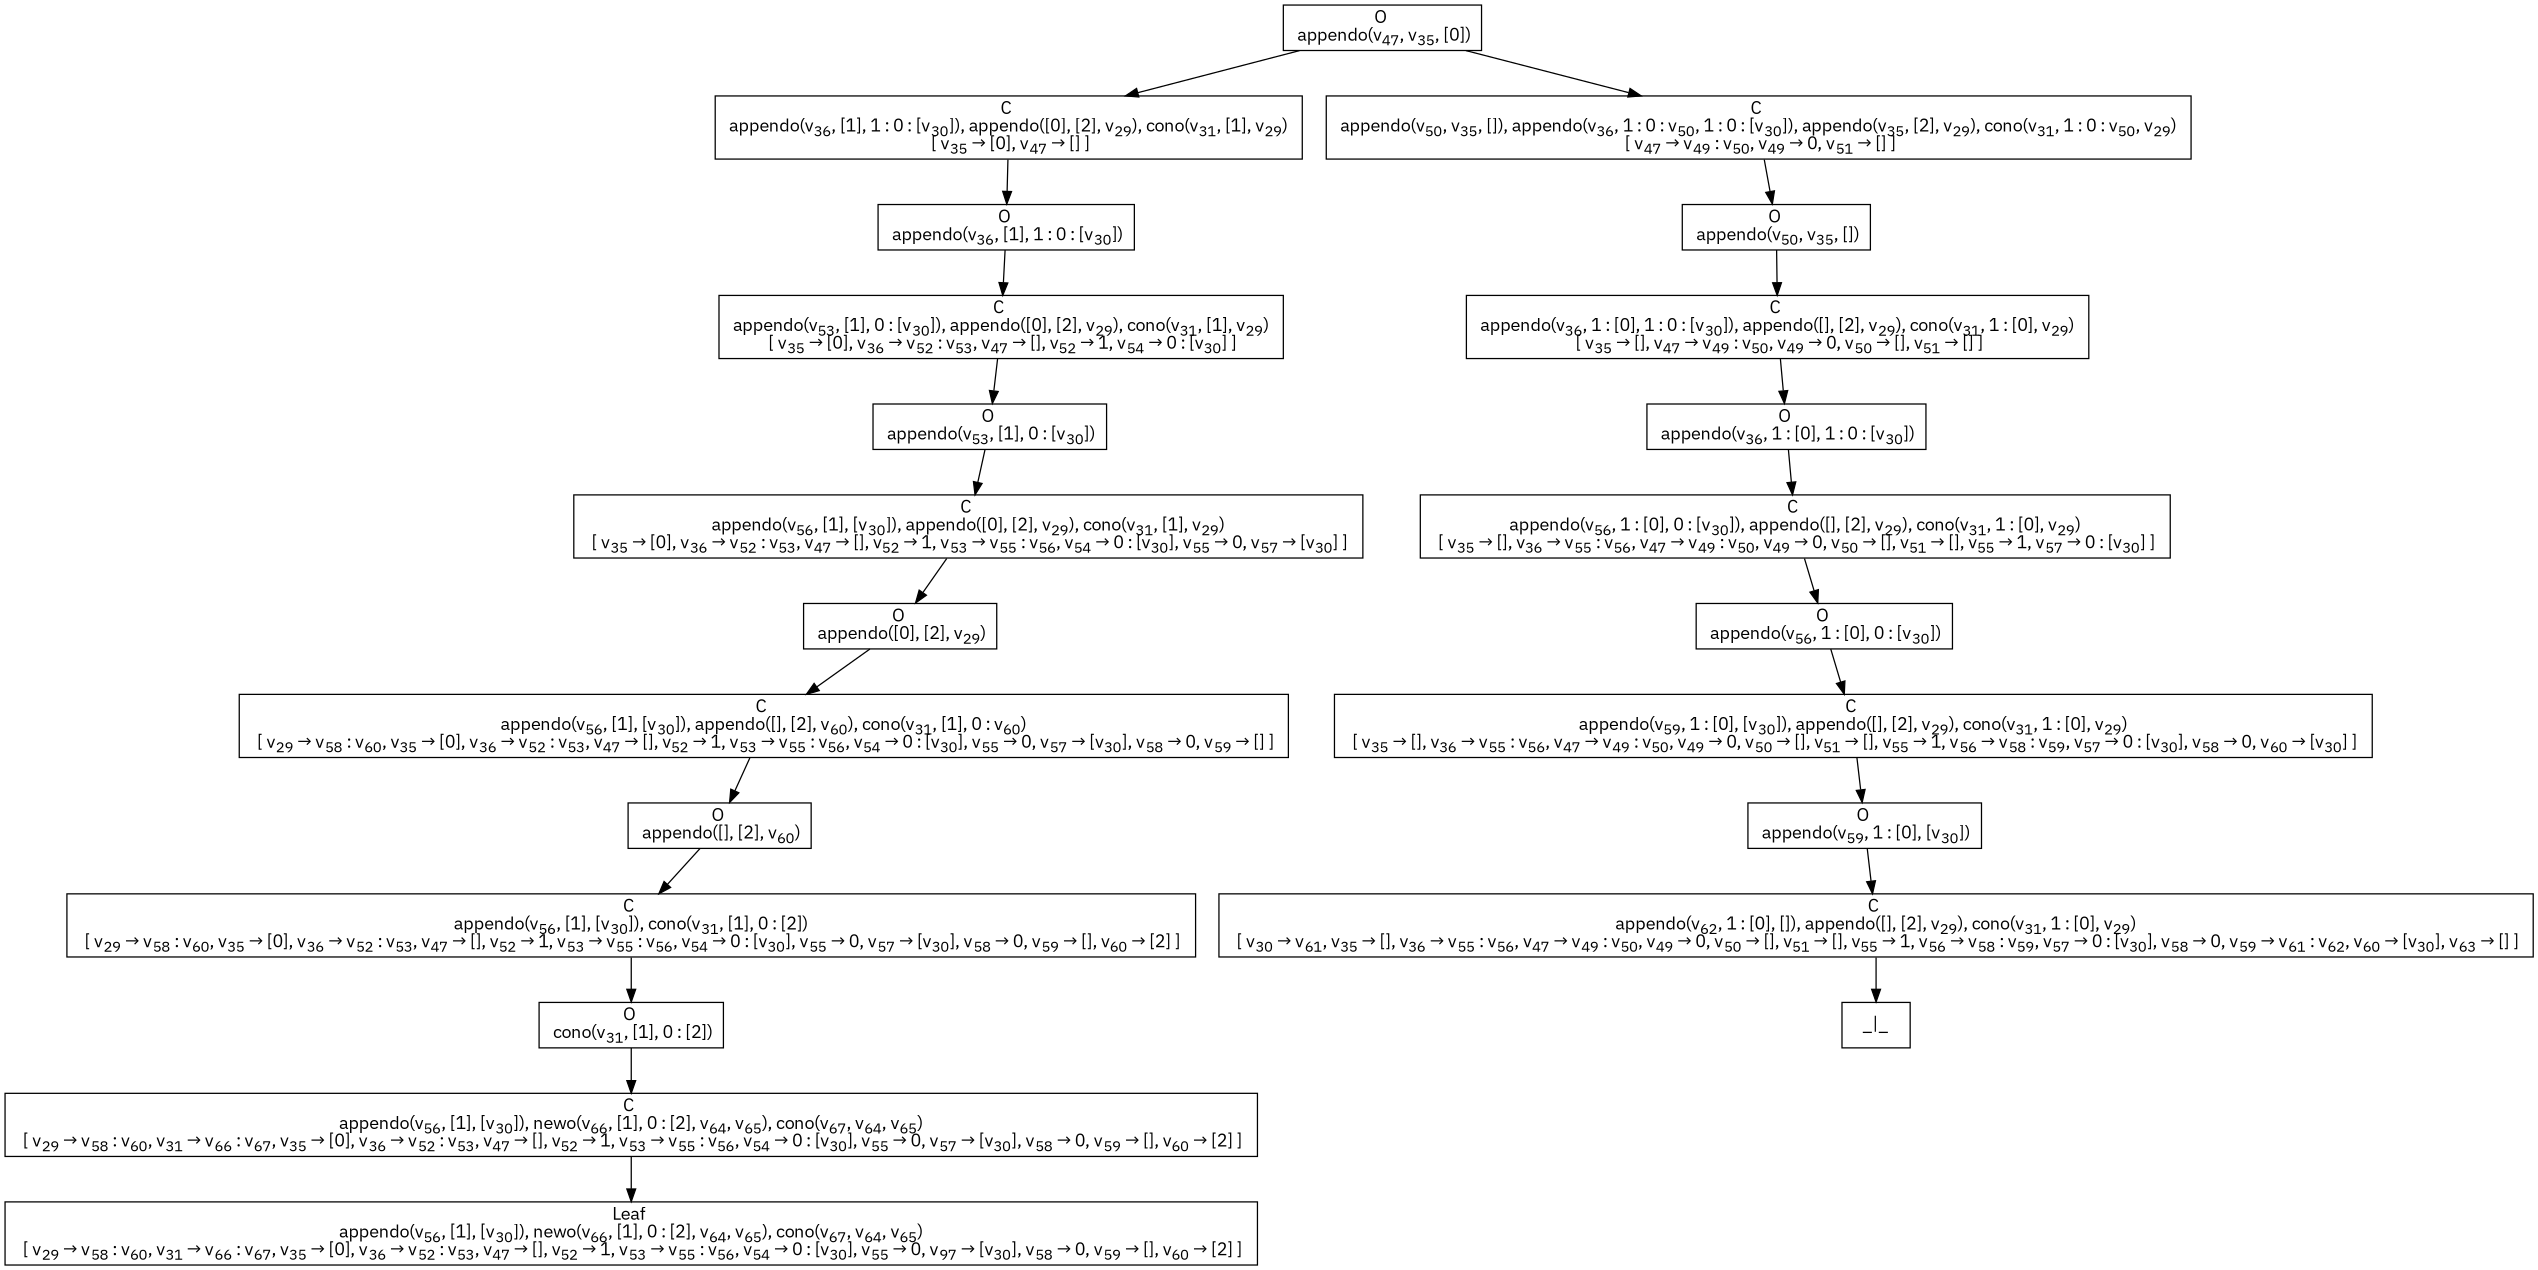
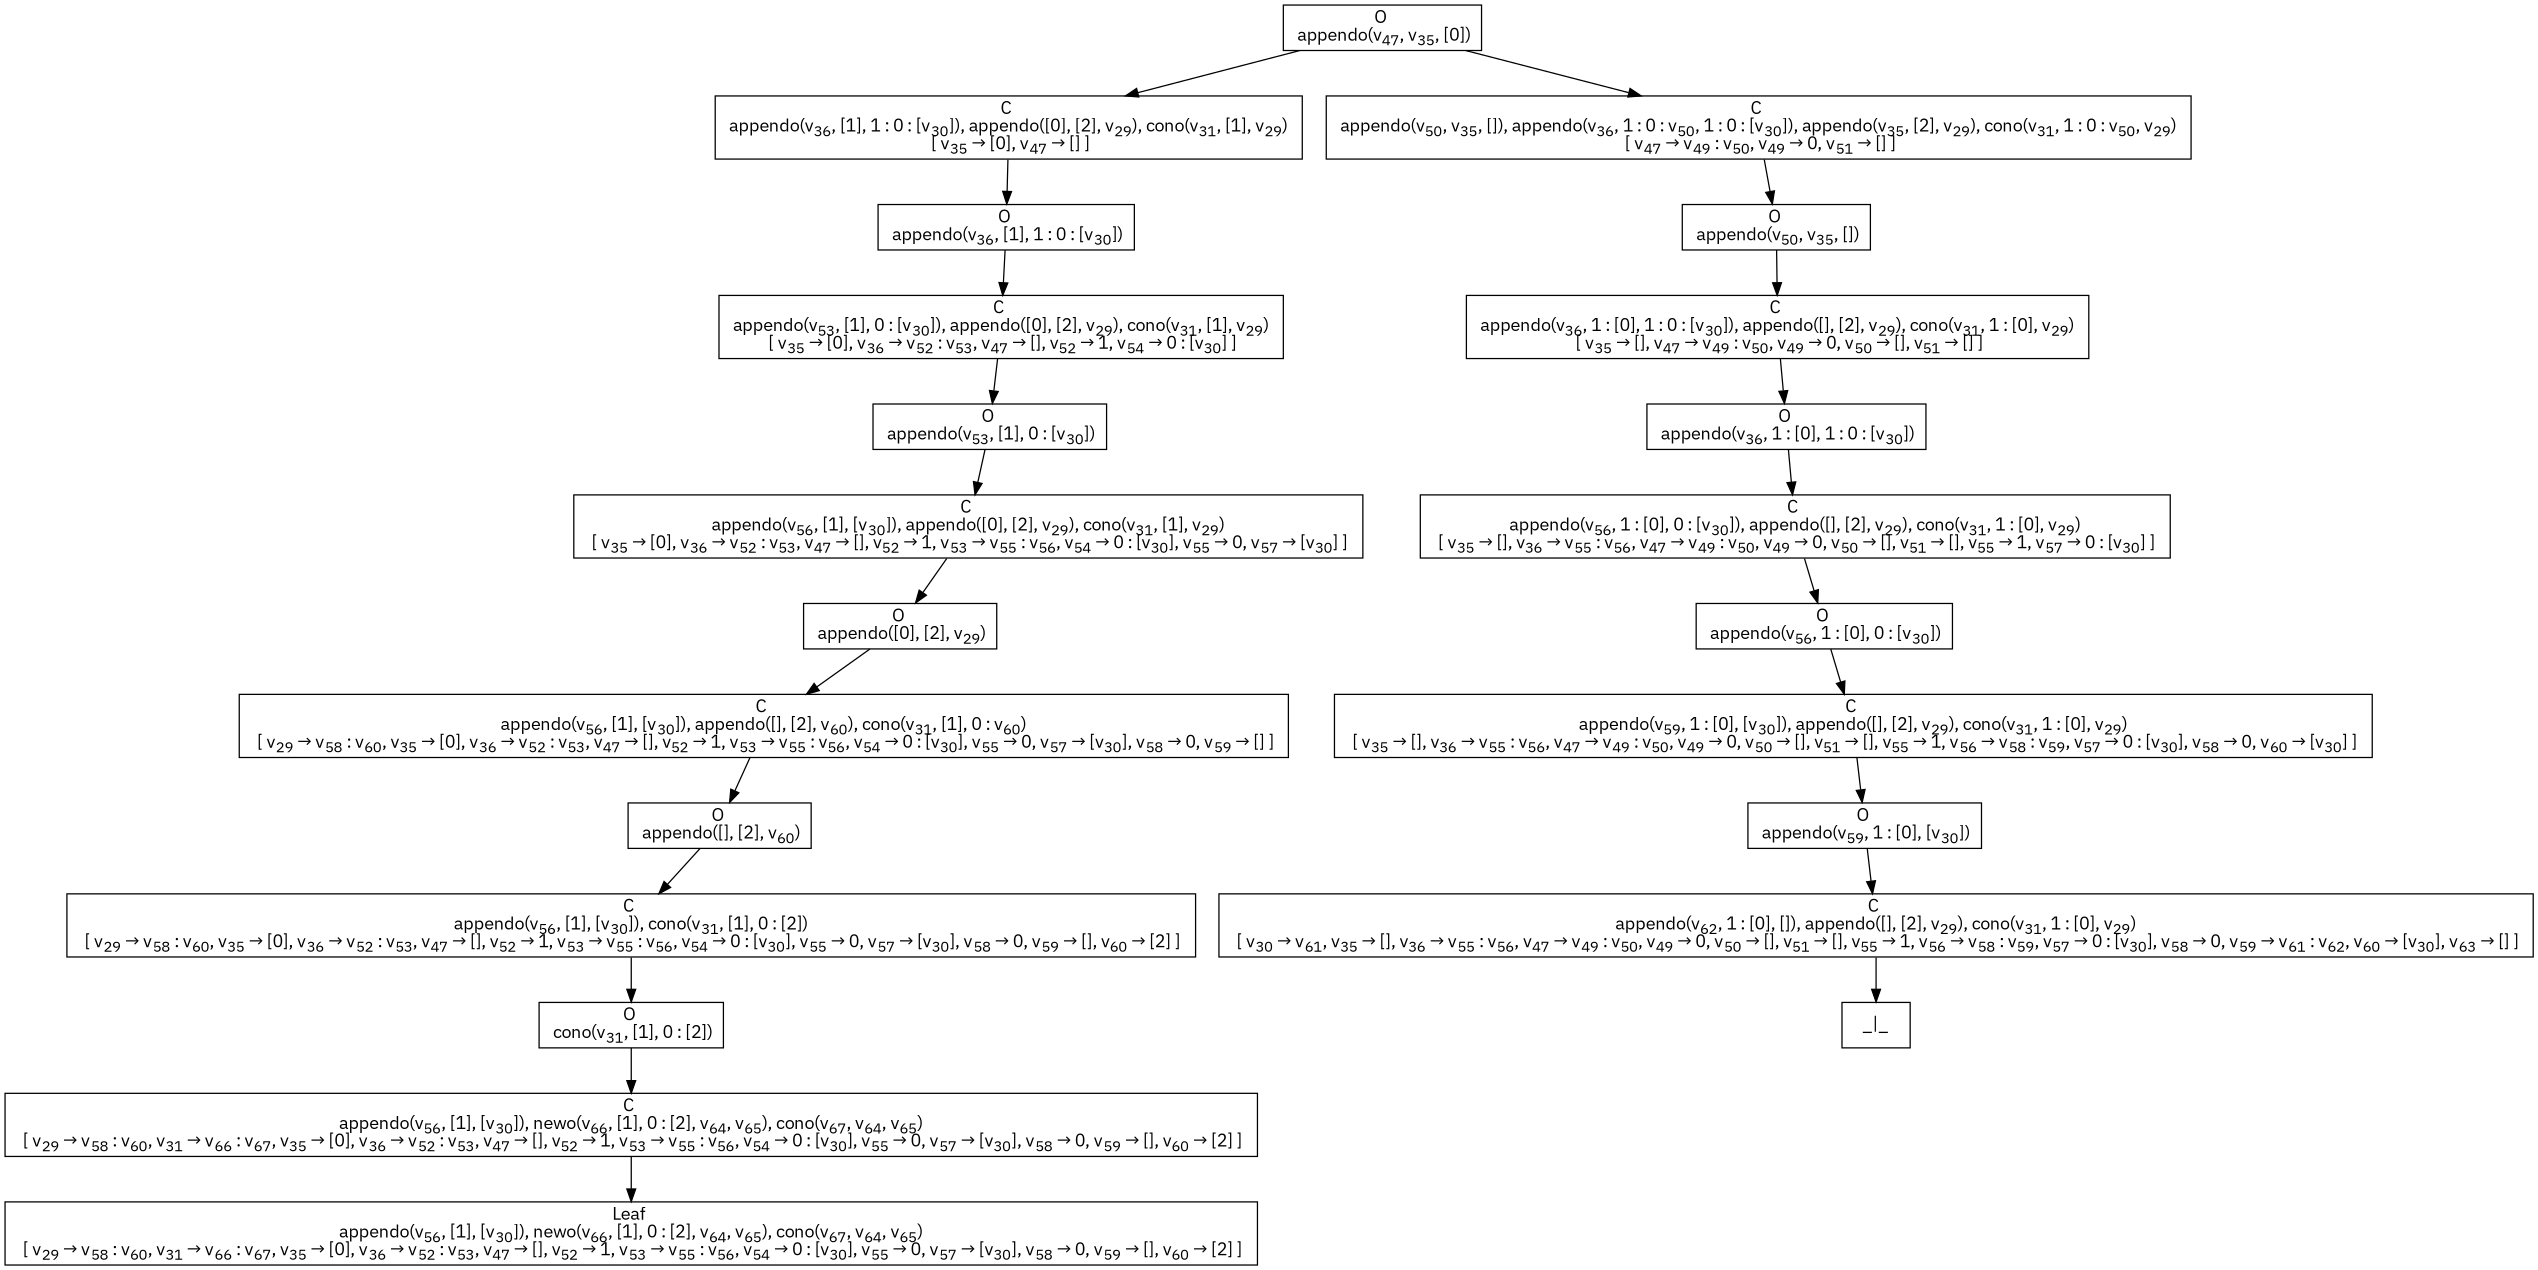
(948, 1250) -> (948, 1250)
